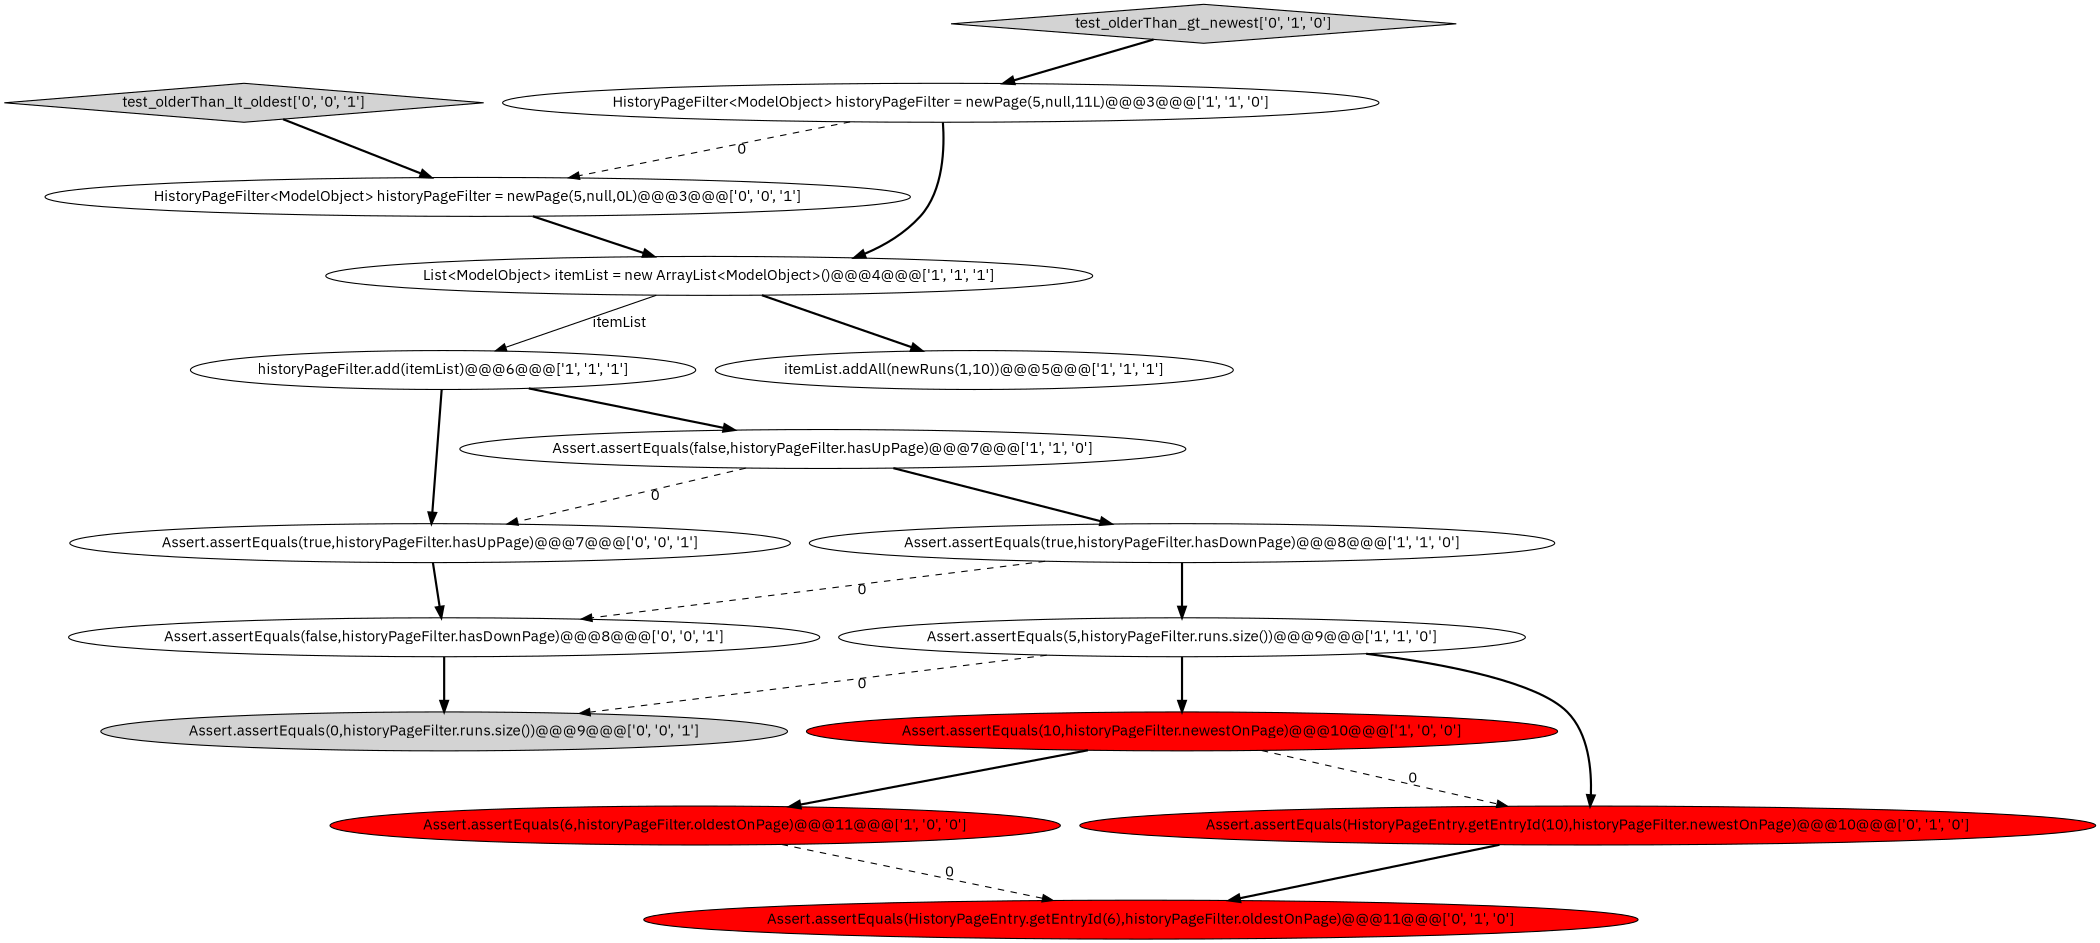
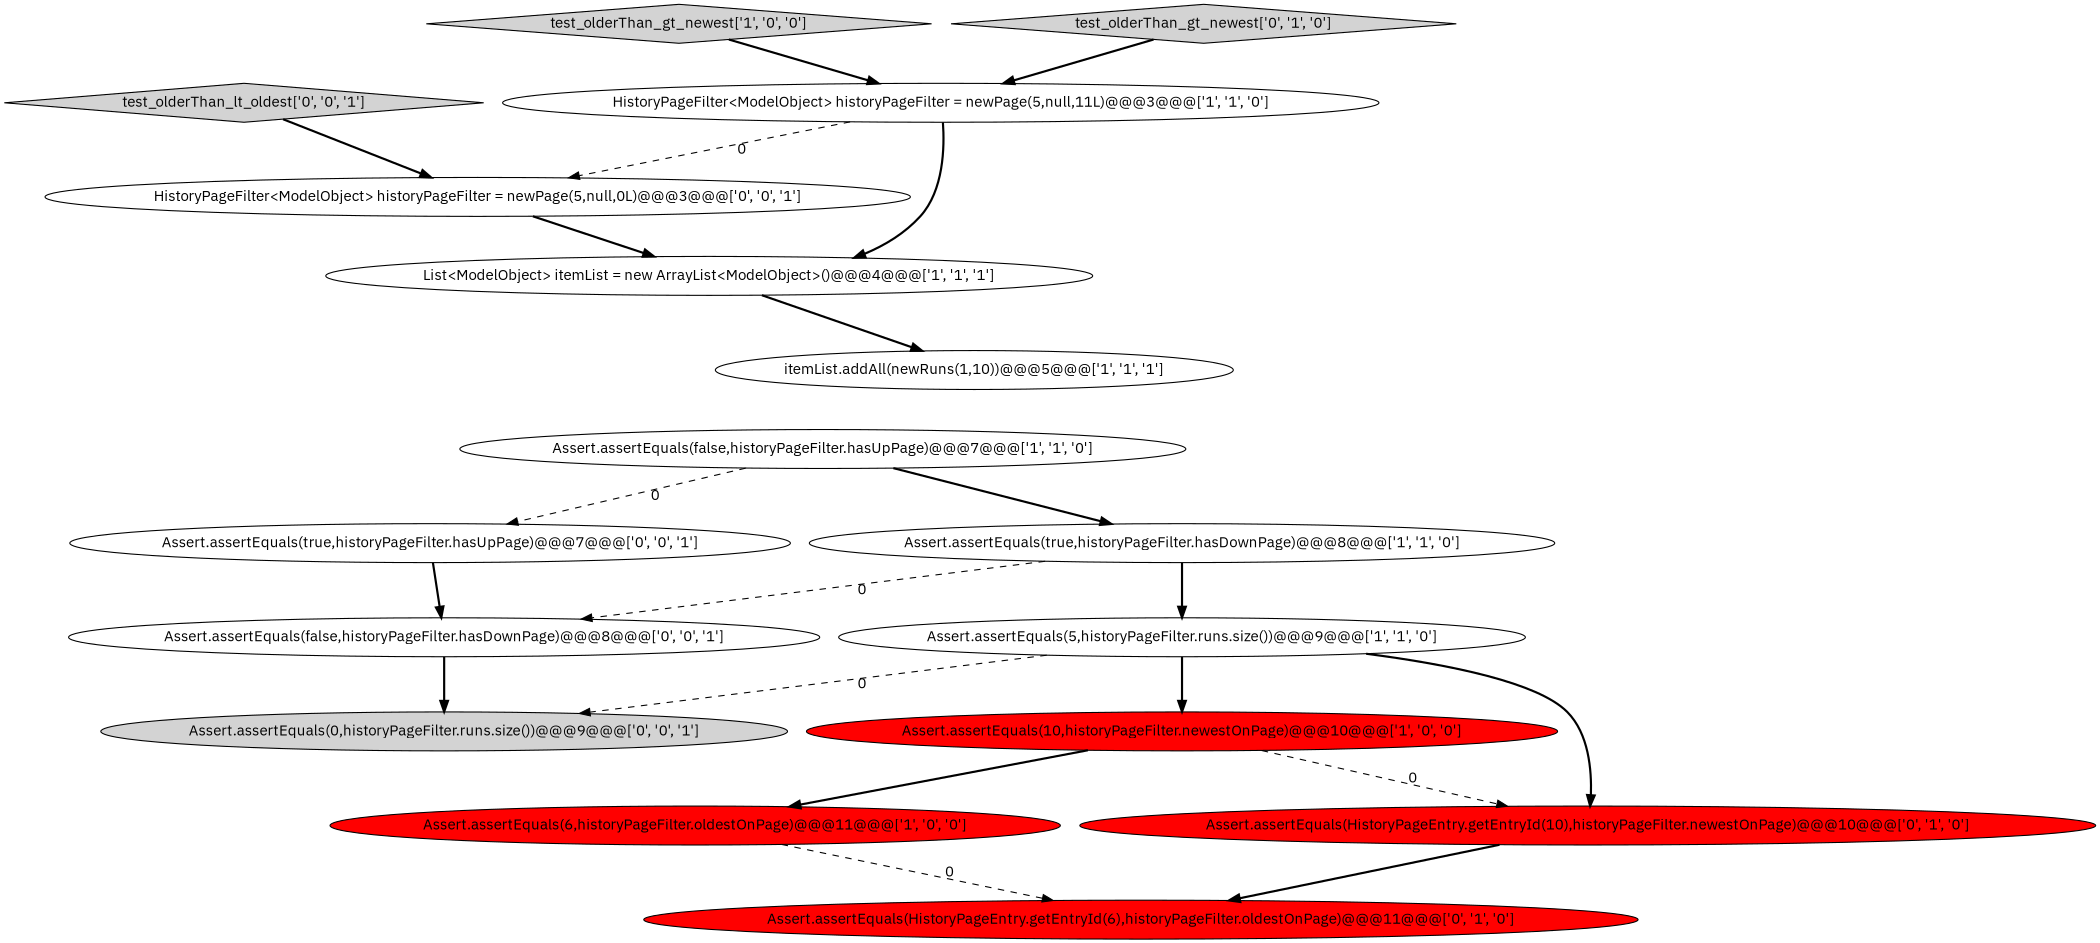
none -> (679, 24)
(443, 370) -> none
